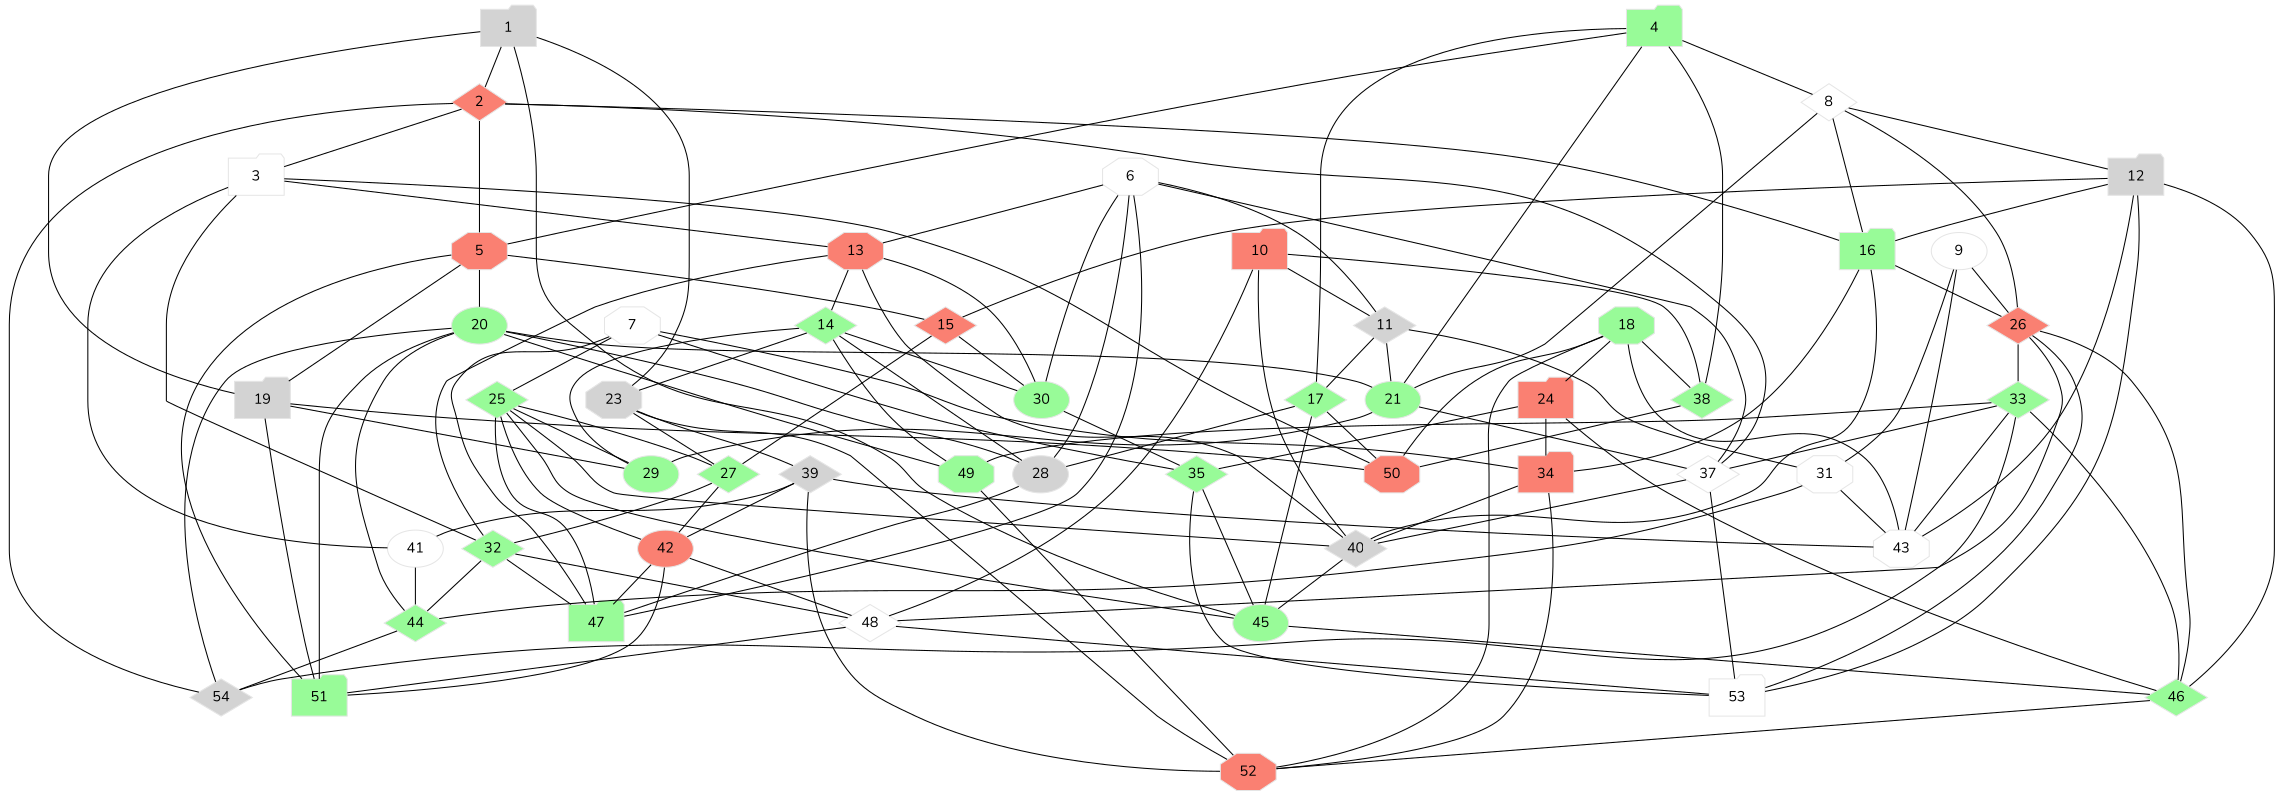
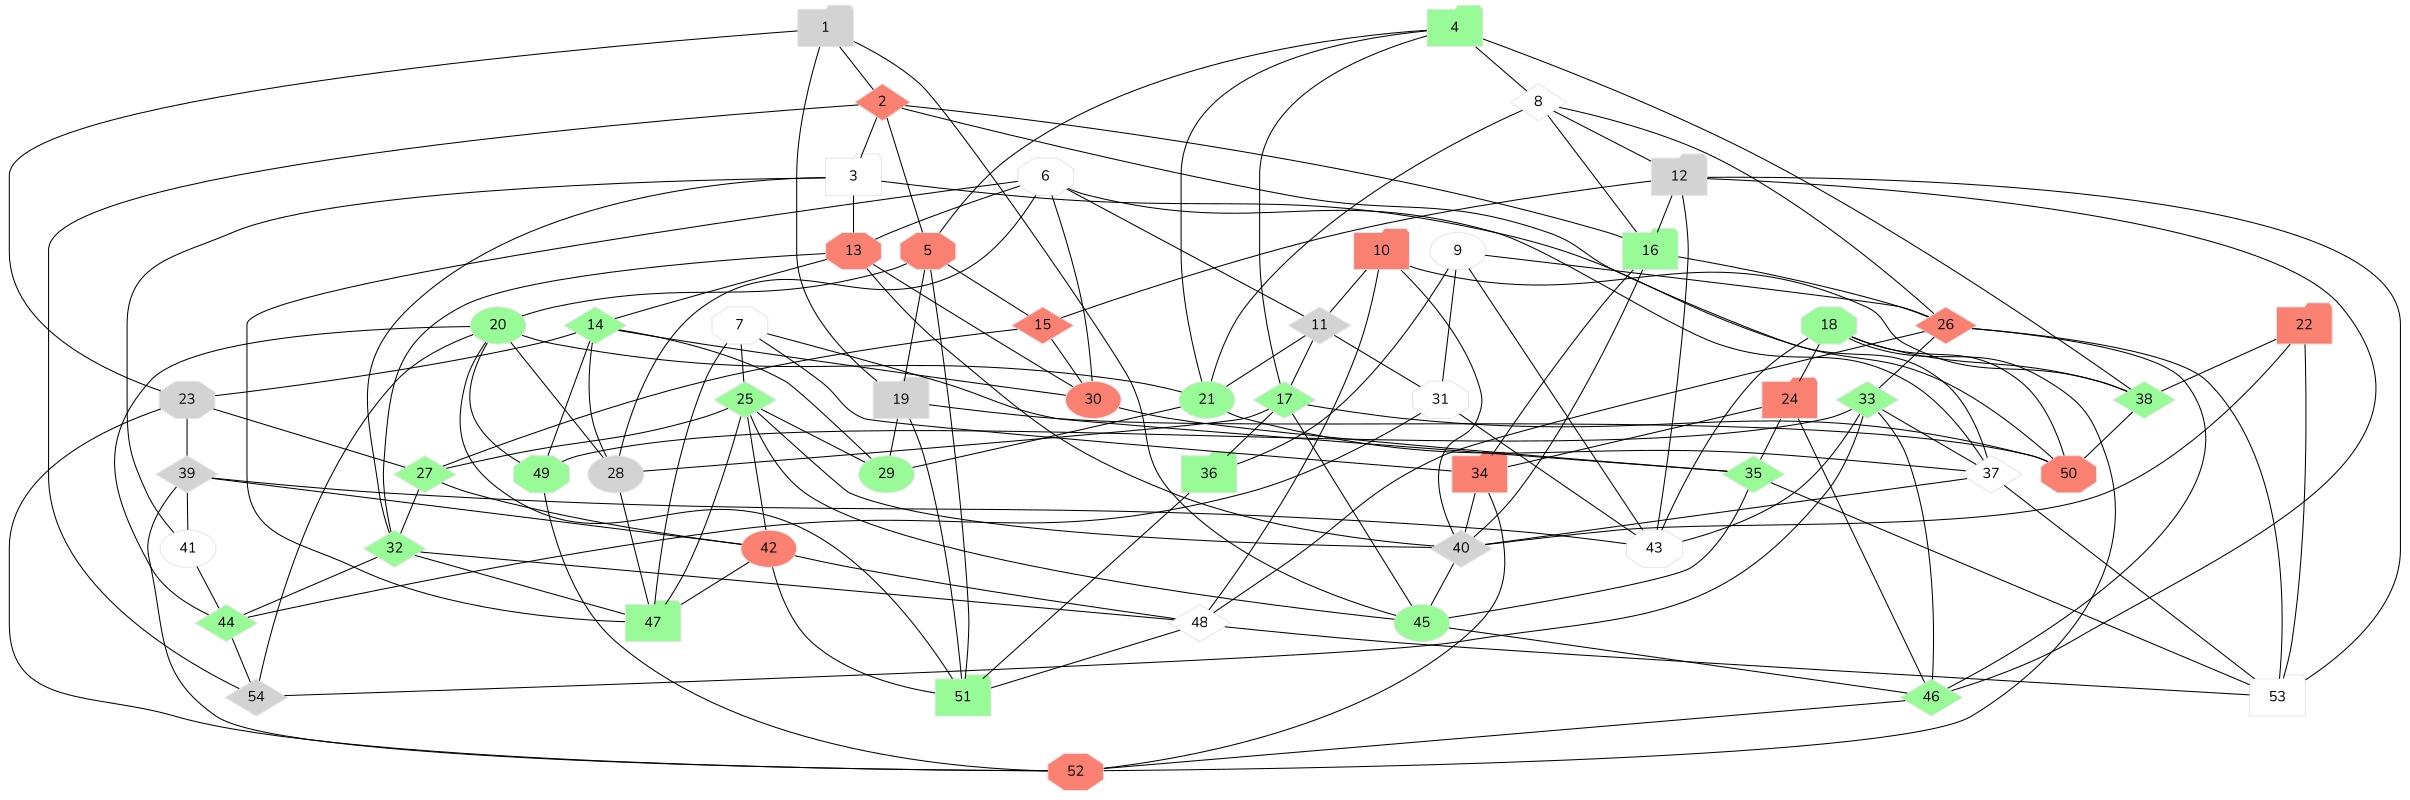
none -> (2304, 326)
(1042, 400) -> (1093, 400)
none -> (1209, 474)
